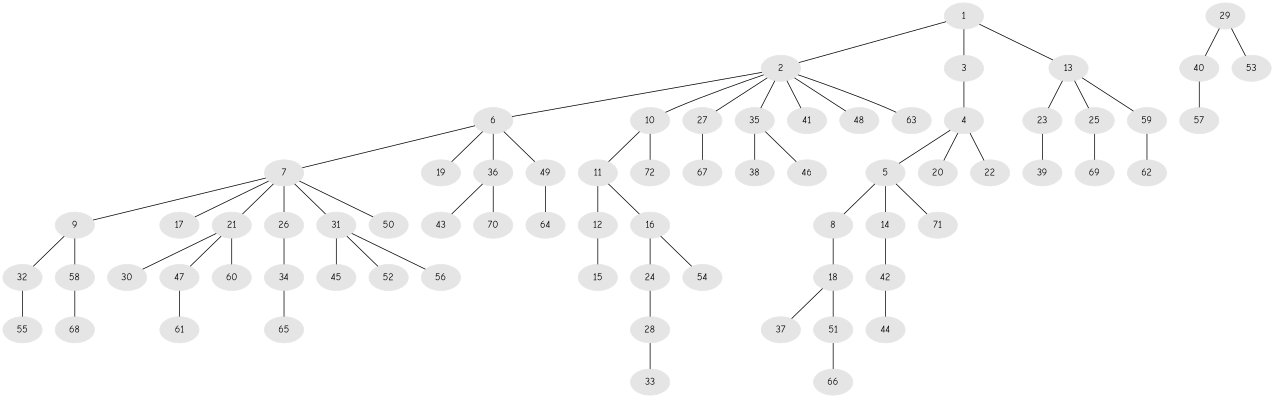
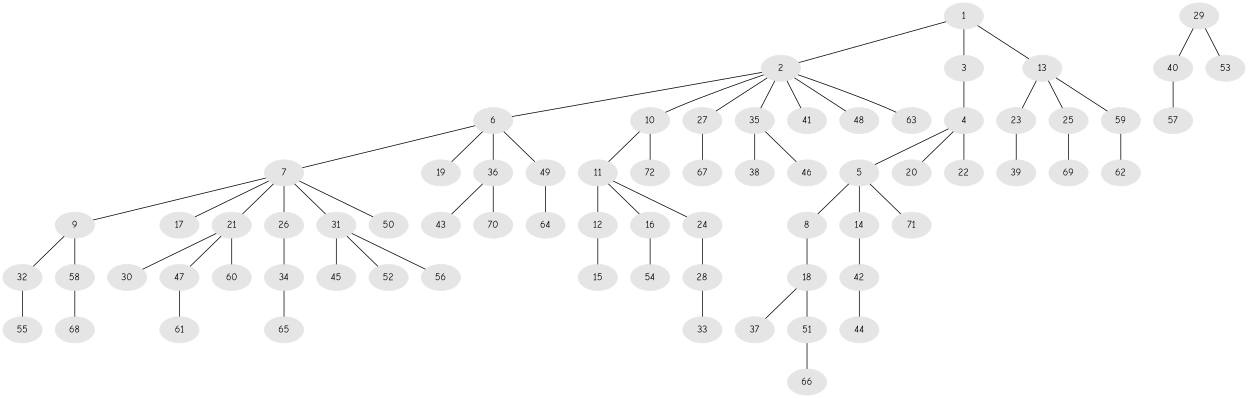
(650, 251) -> (650, 199)
